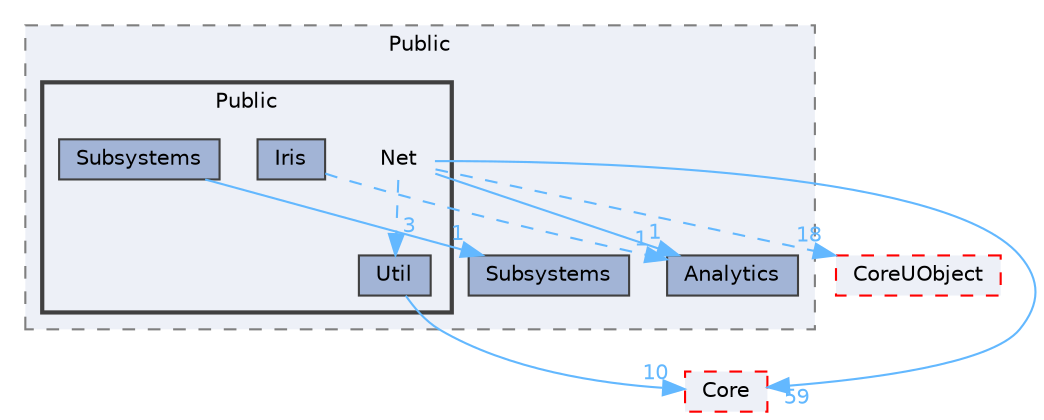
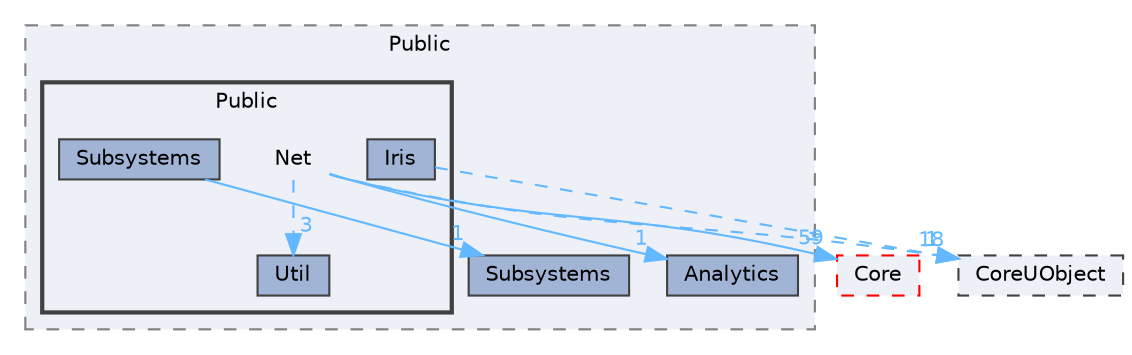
(485, 217) -> (686, 211)
(918, 276) -> (1041, 276)
(524, 365) -> none
